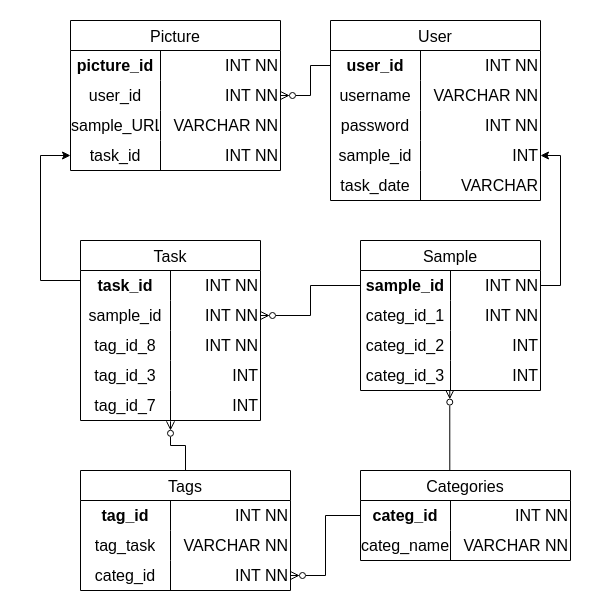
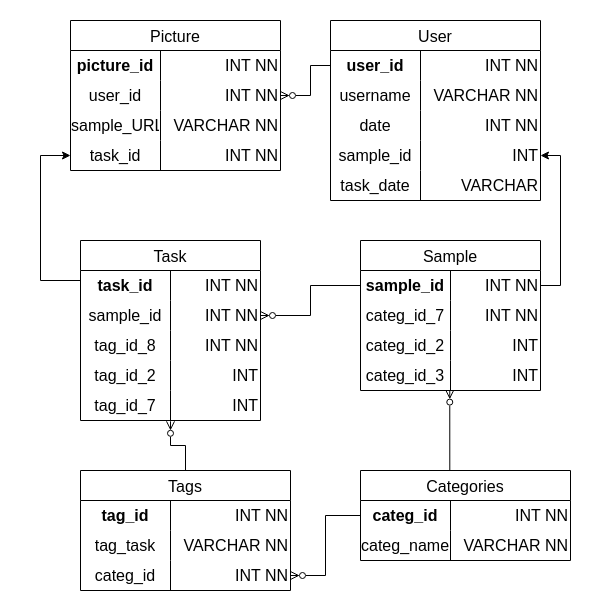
(376, 126) -> (376, 126)
(406, 316) -> (406, 316)
(126, 376) -> (126, 376)
